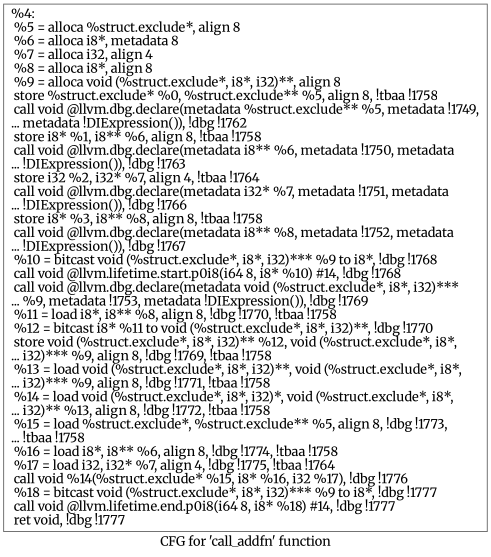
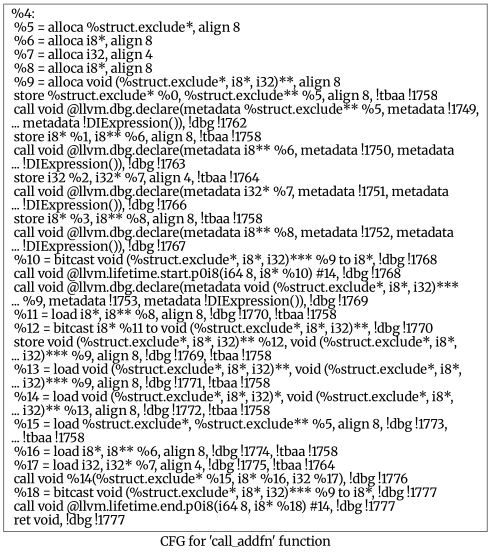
(95, 42) -> (82, 42)
